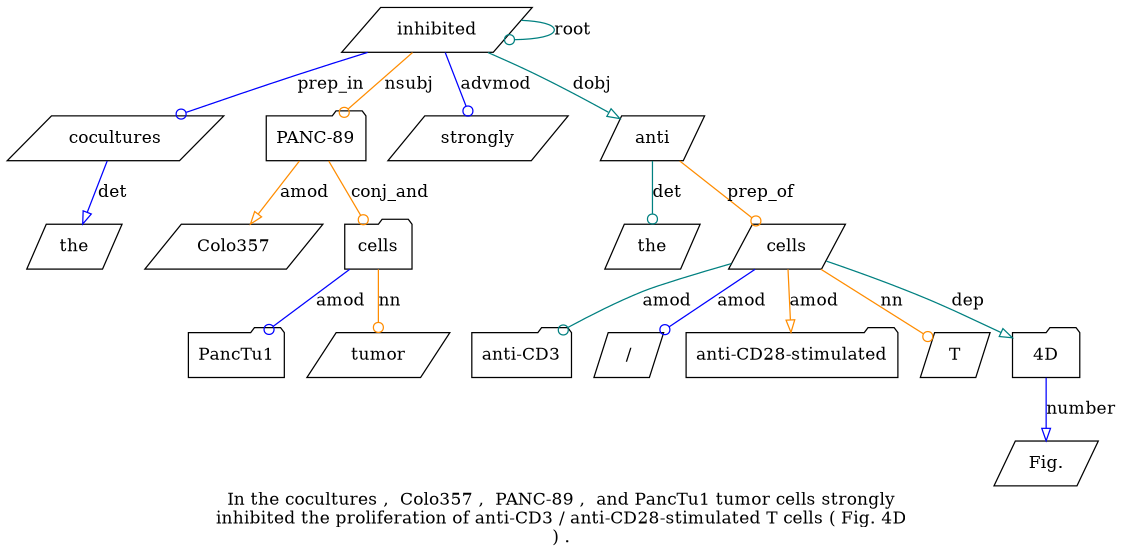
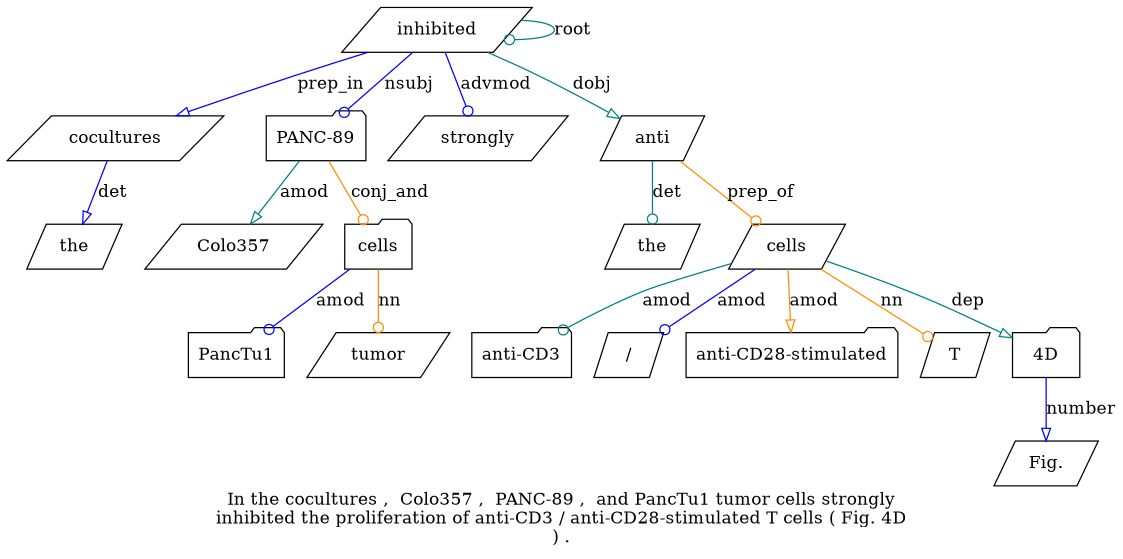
(380, 81) -> (380, 81)
(277, 82) -> (278, 81)
(279, 187) -> (279, 187)
